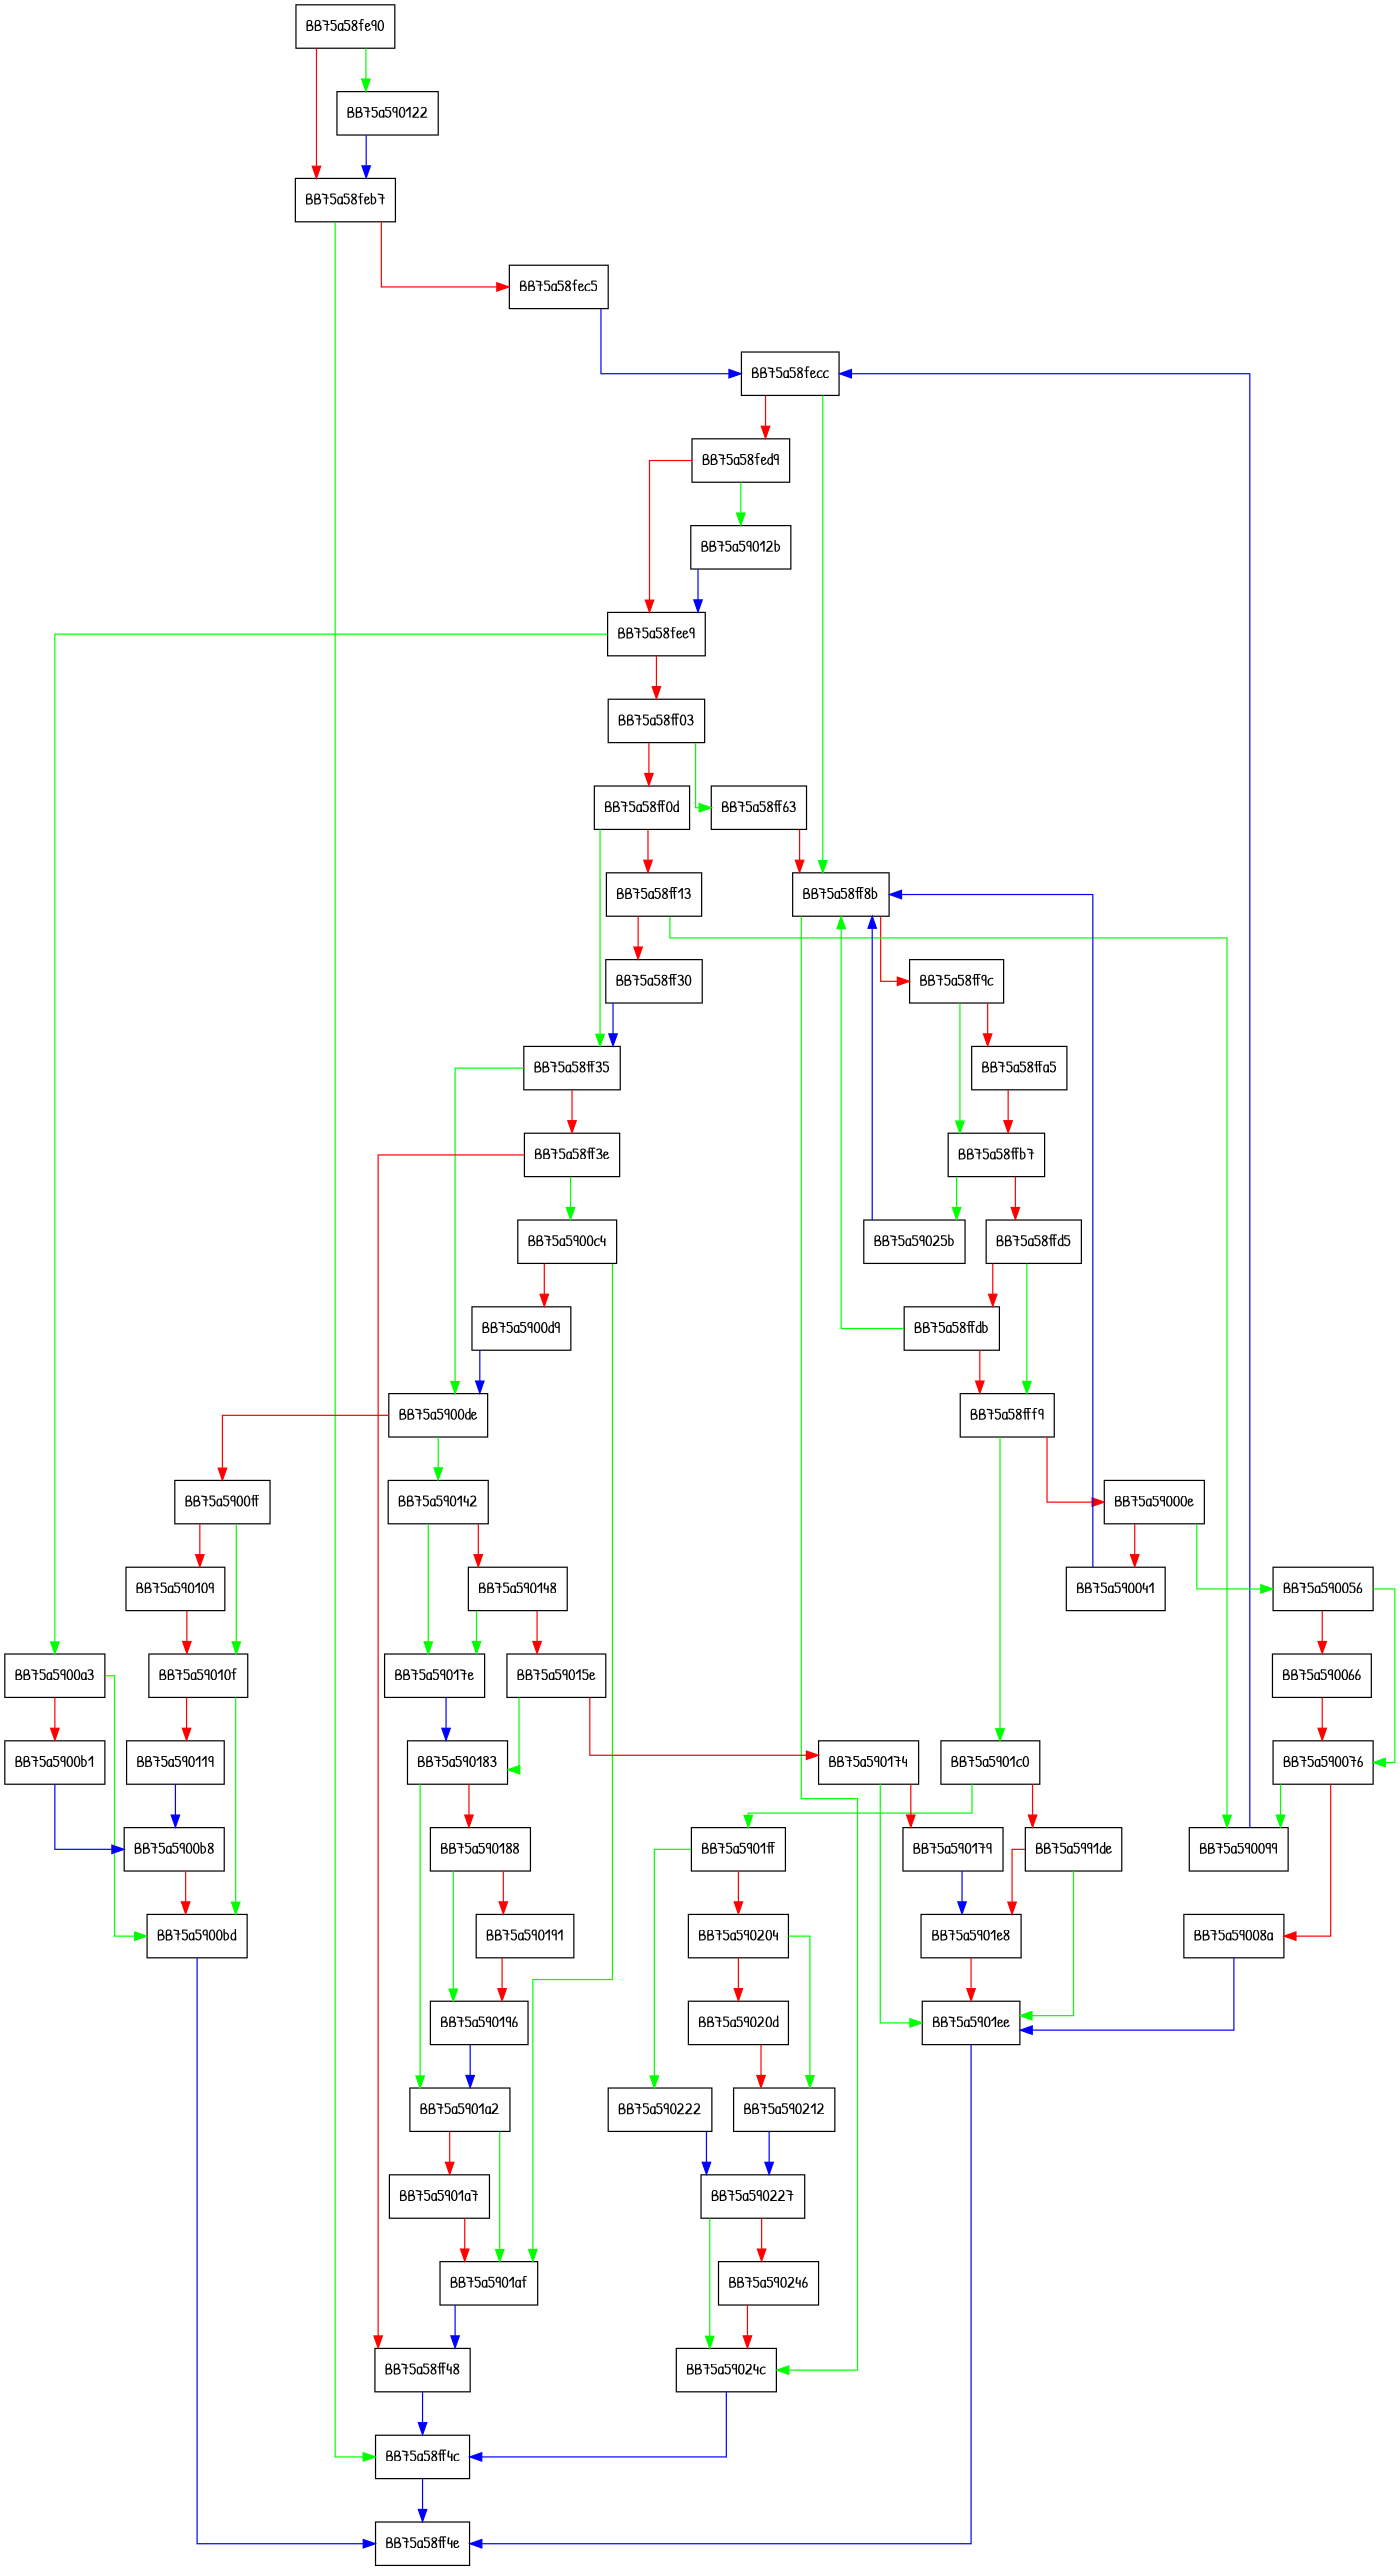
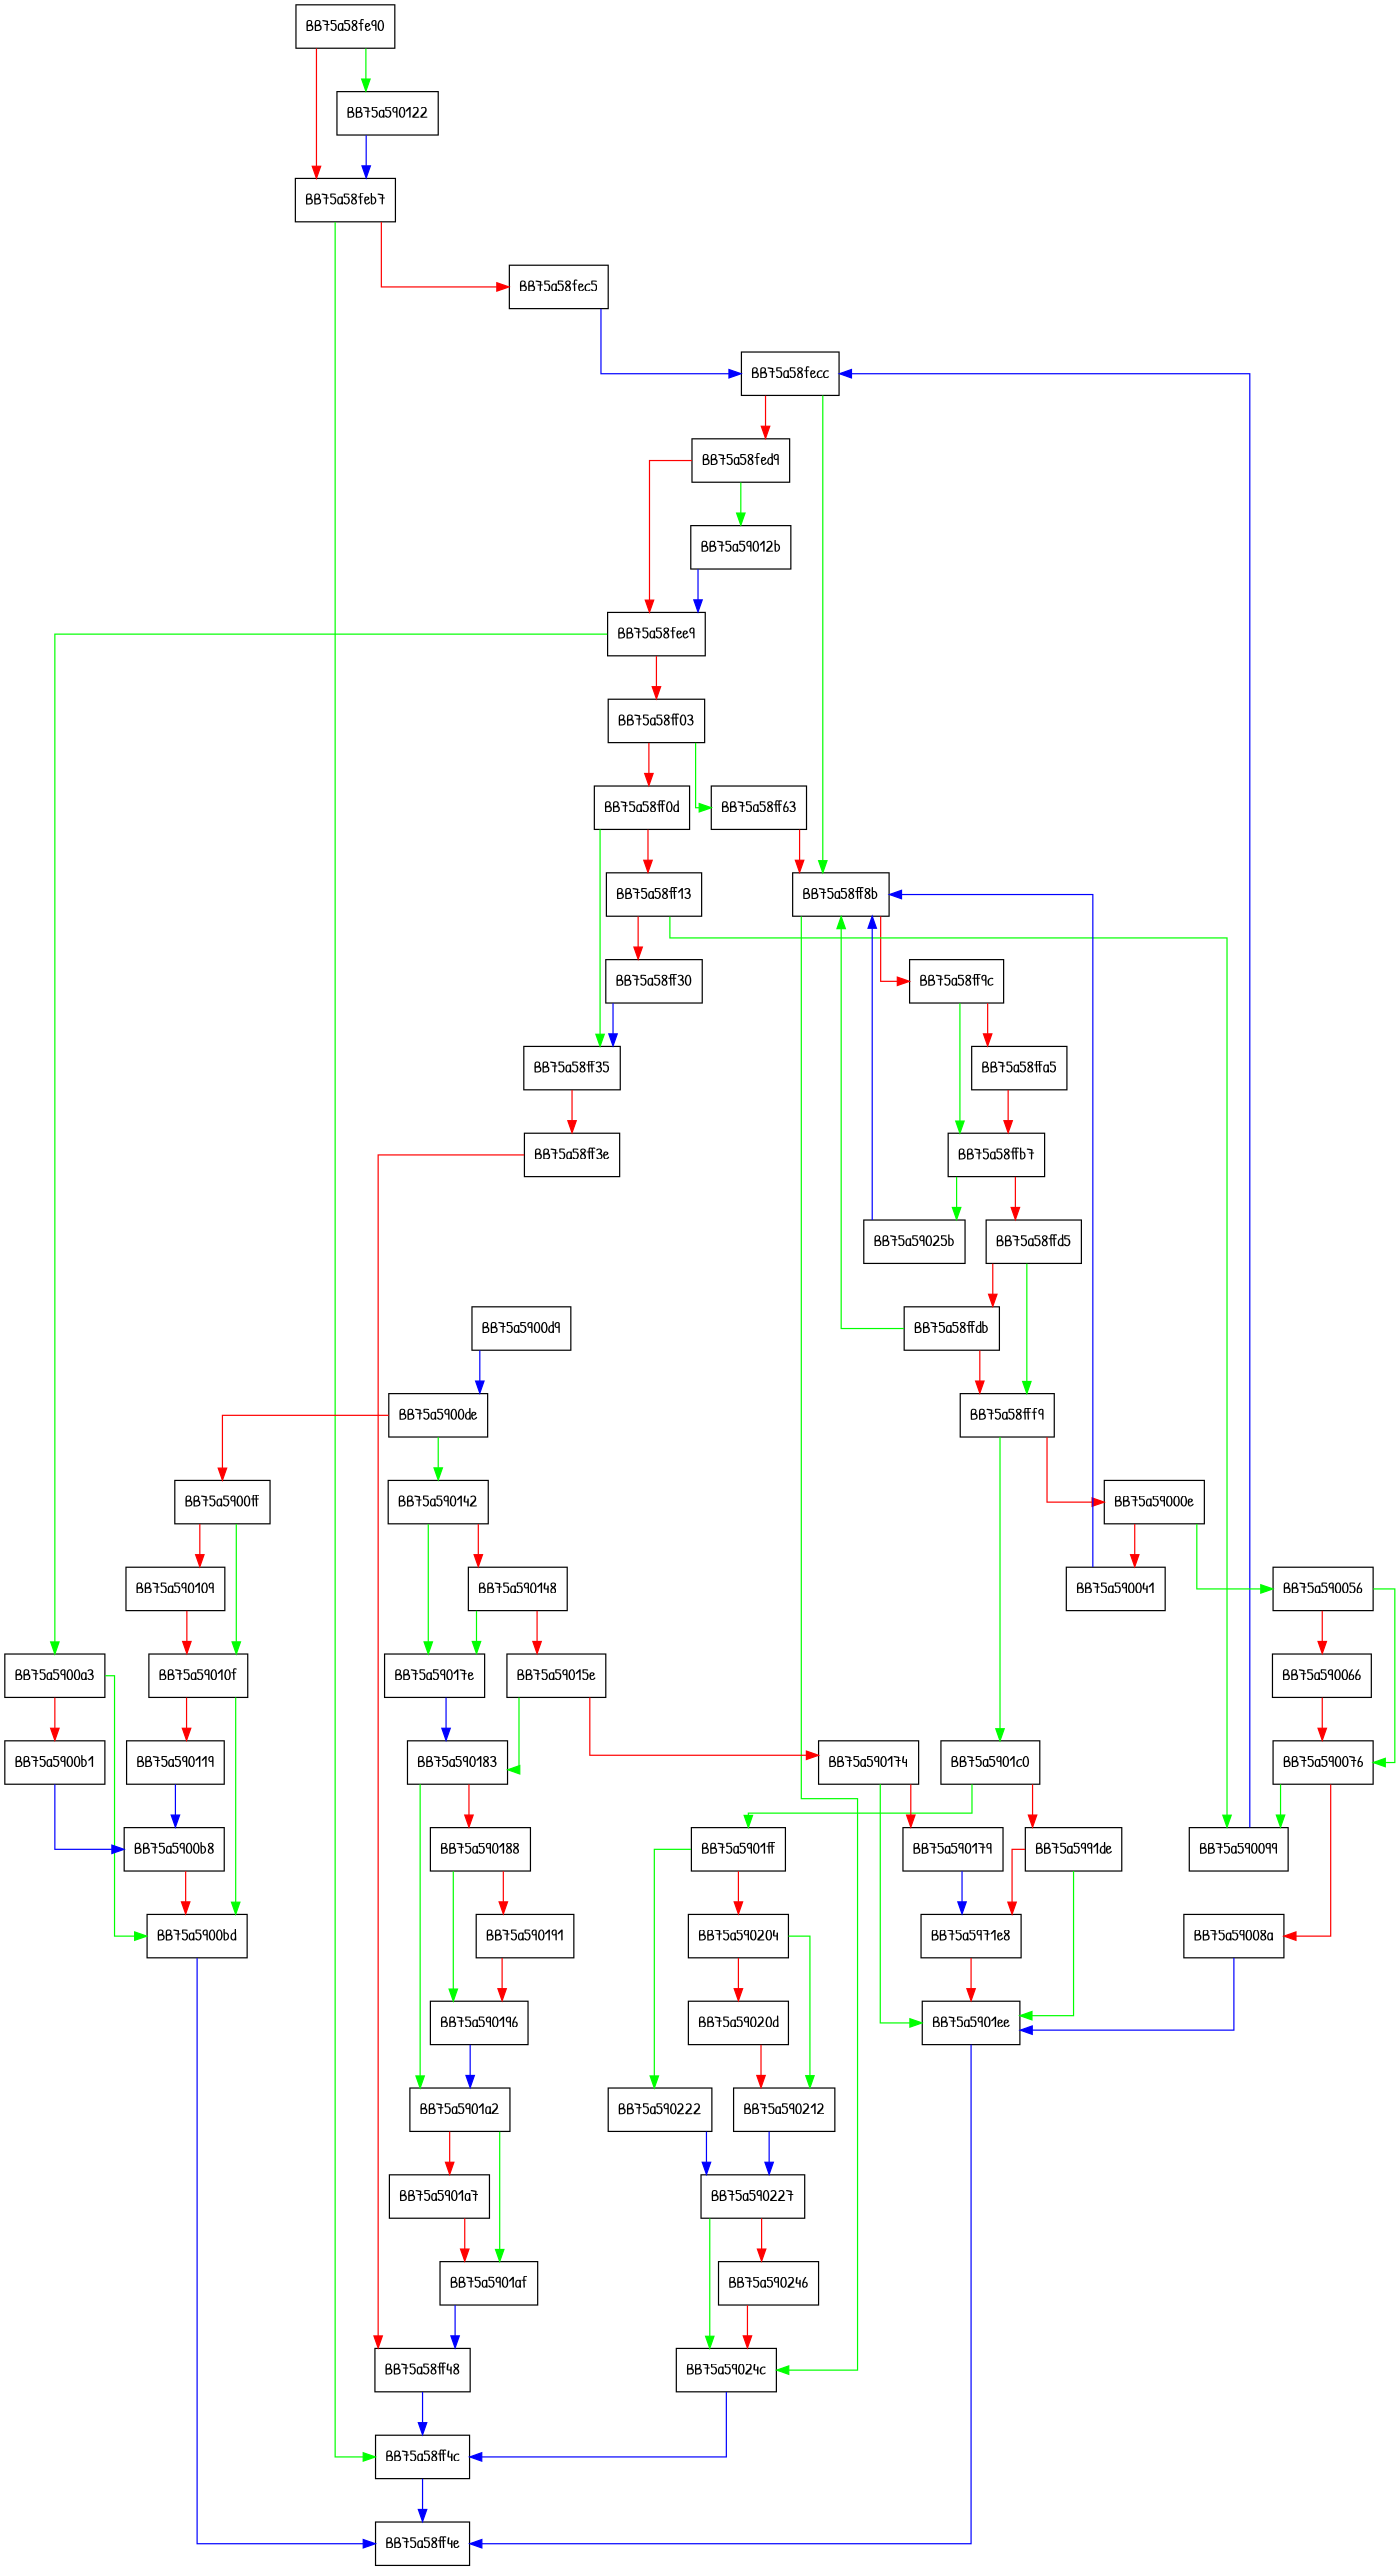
(455, 1190) -> none
(567, 1242) -> none
(971, 1936) -> (971, 1936)
